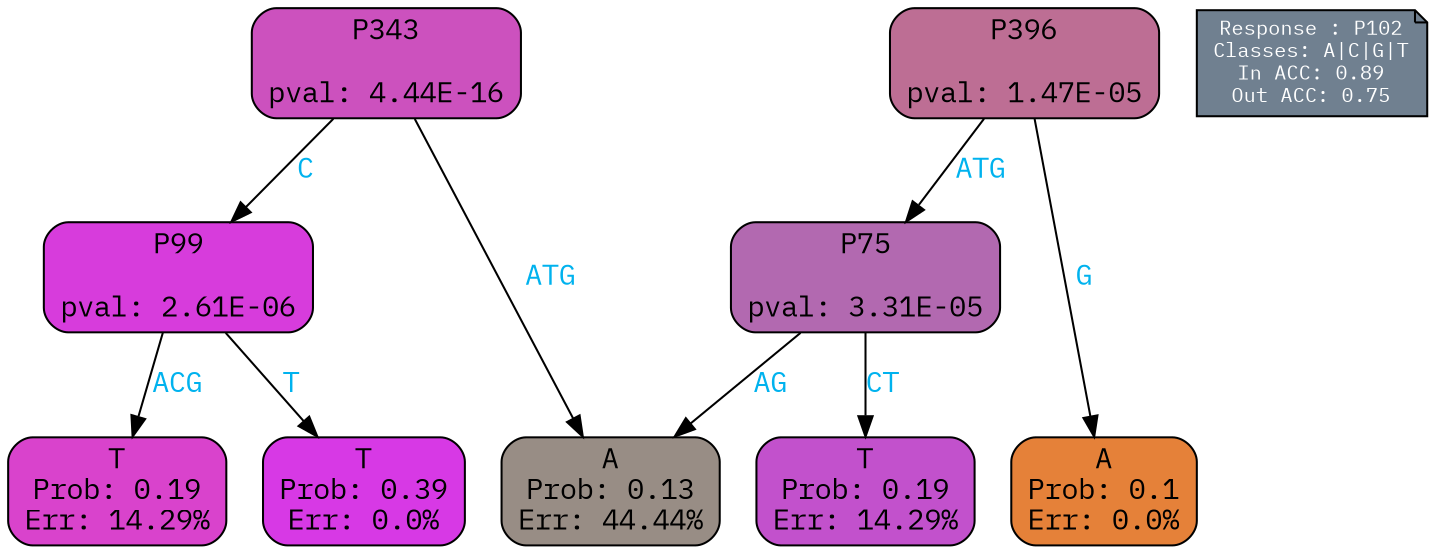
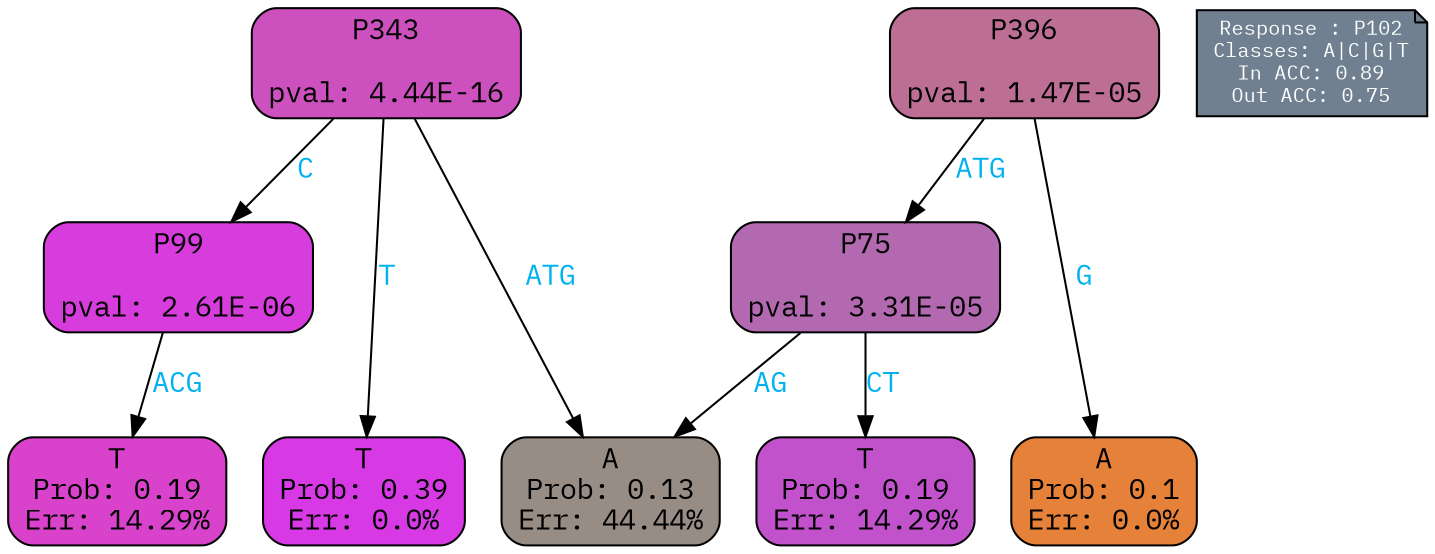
(265, 377) -> (376, 267)
